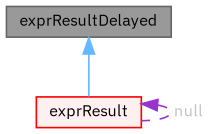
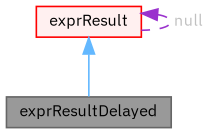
(89, 75) -> (89, 75)
